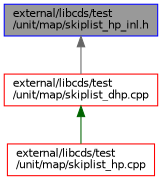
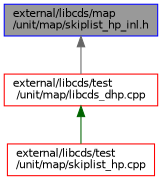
(81, 20) -> (81, 20)
(81, 90) -> (81, 90)
